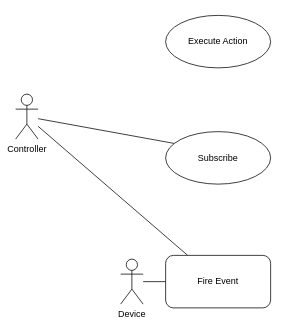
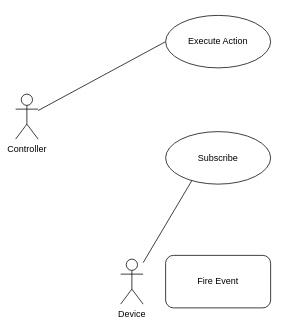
(106, 131) -> none
(112, 191) -> (102, 76)
none -> (167, 221)
(154, 282) -> none
